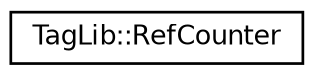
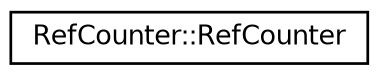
(157, 38) -> (189, 38)
